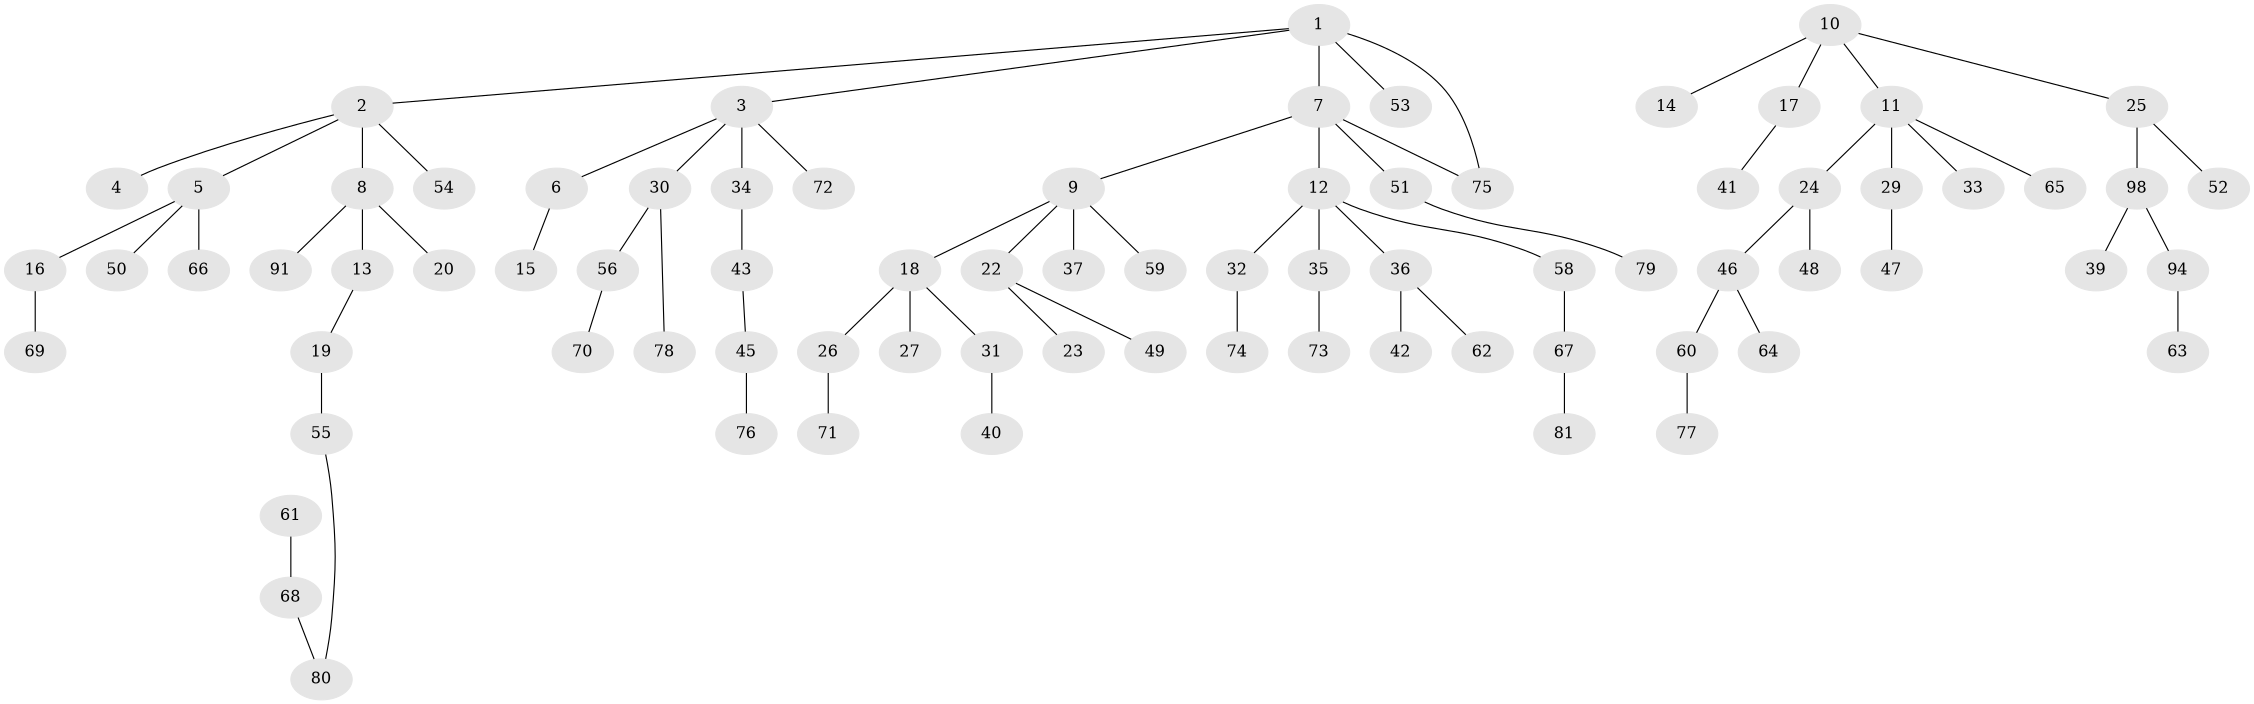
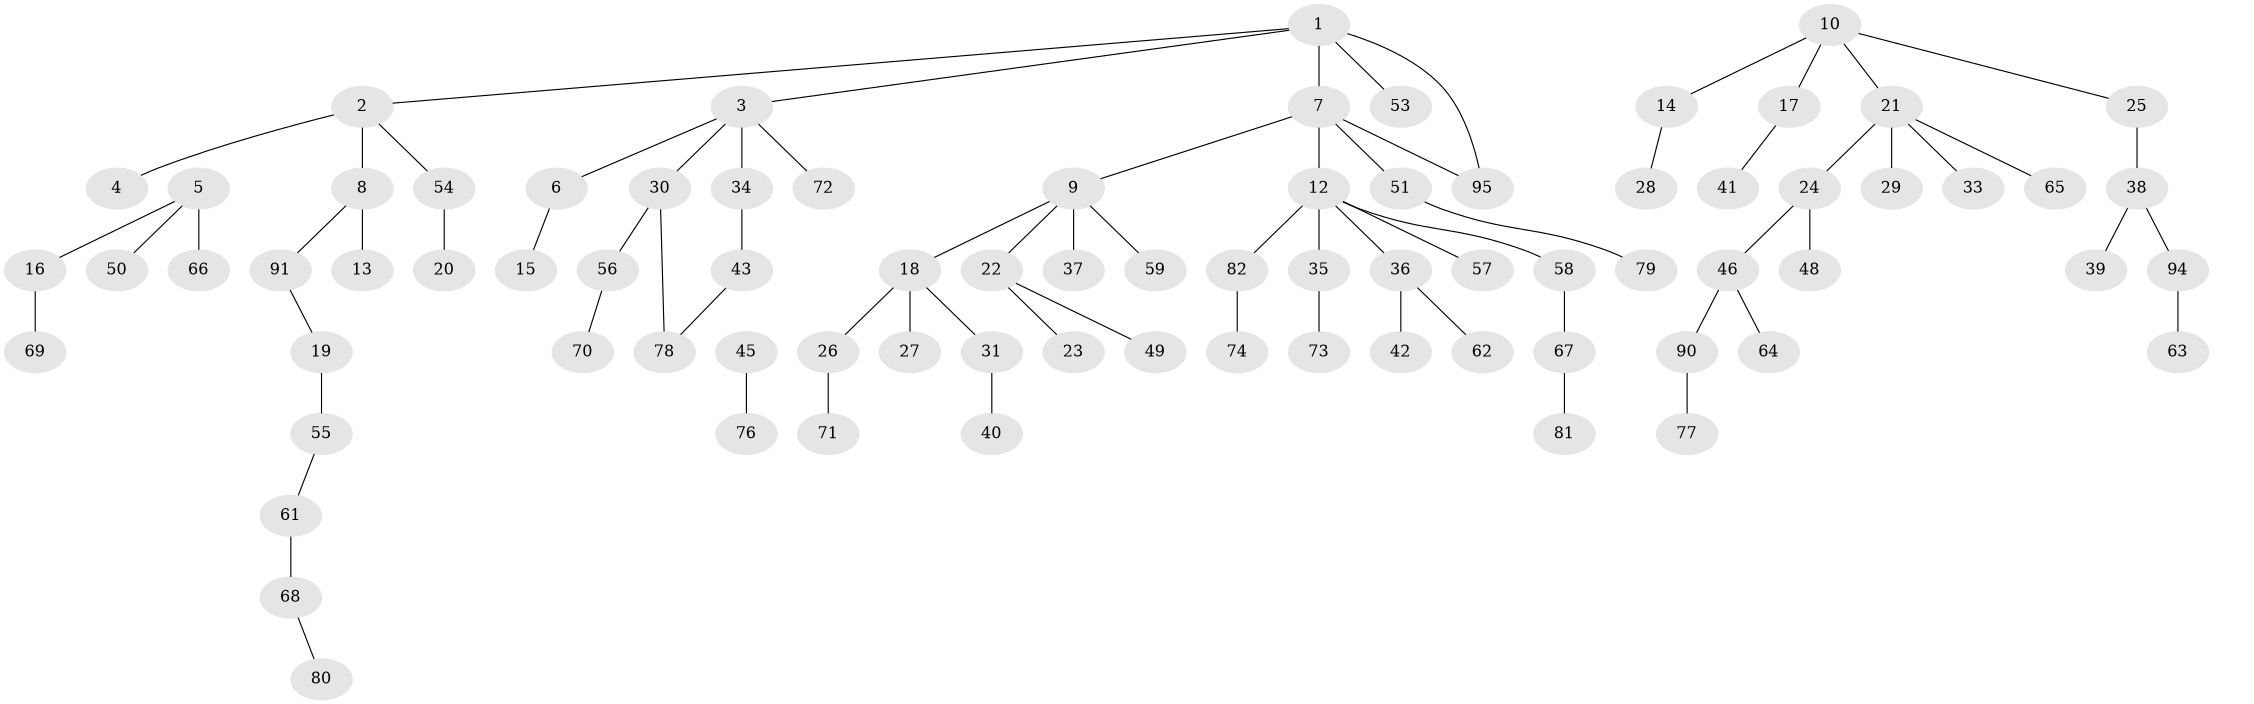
(1892, 107) -> (1892, 107)
(281, 148) -> none
(1483, 189) -> (1483, 189)
none -> (1646, 189)
(2137, 189) -> (2137, 189)
(2219, 189) -> none
(403, 229) -> (444, 230)
(1237, 270) -> (1237, 270)
none -> (1483, 270)
(1892, 270) -> none
(342, 311) -> (301, 311)
(744, 311) -> (703, 311)
(1687, 352) -> (1687, 352)
(335, 557) -> (306, 475)
